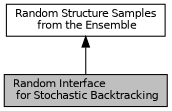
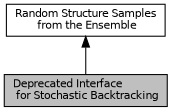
(86, 91) -> (86, 91)
